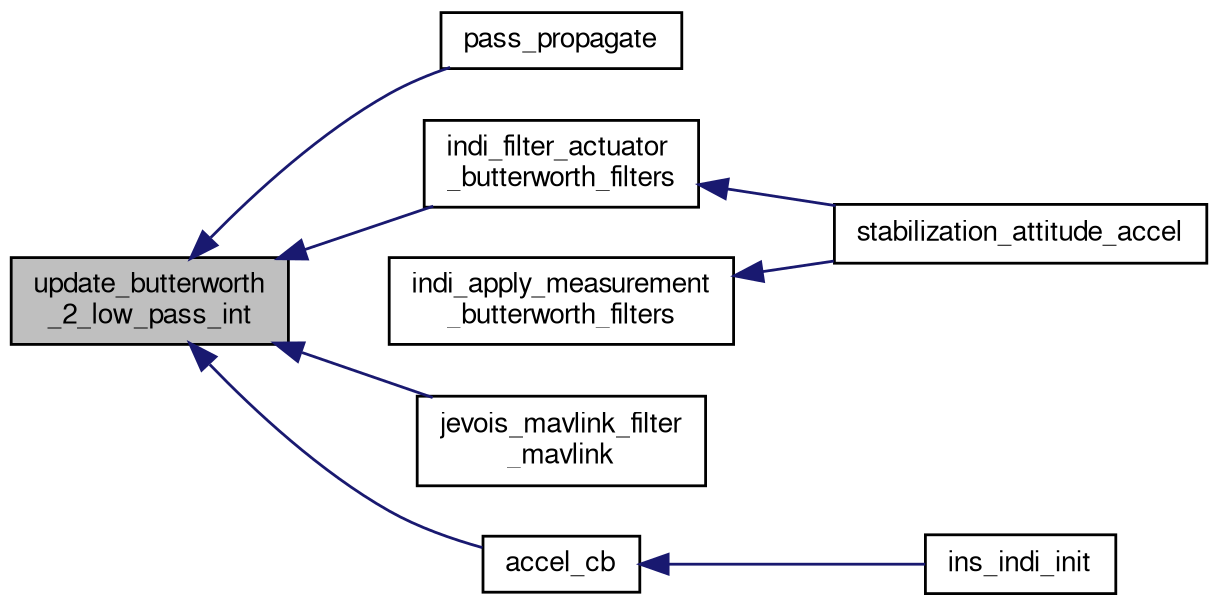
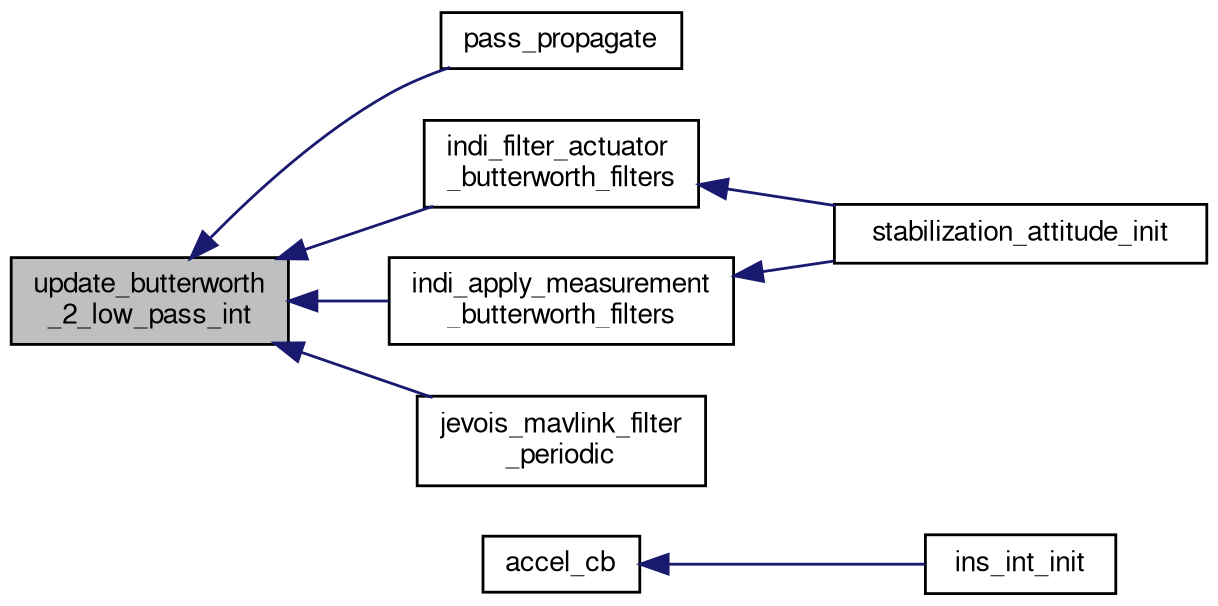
(1021, 234) -> (1021, 234)
(561, 441) -> (561, 441)
(334, 475) -> (353, 301)
(1021, 564) -> (1021, 564)
